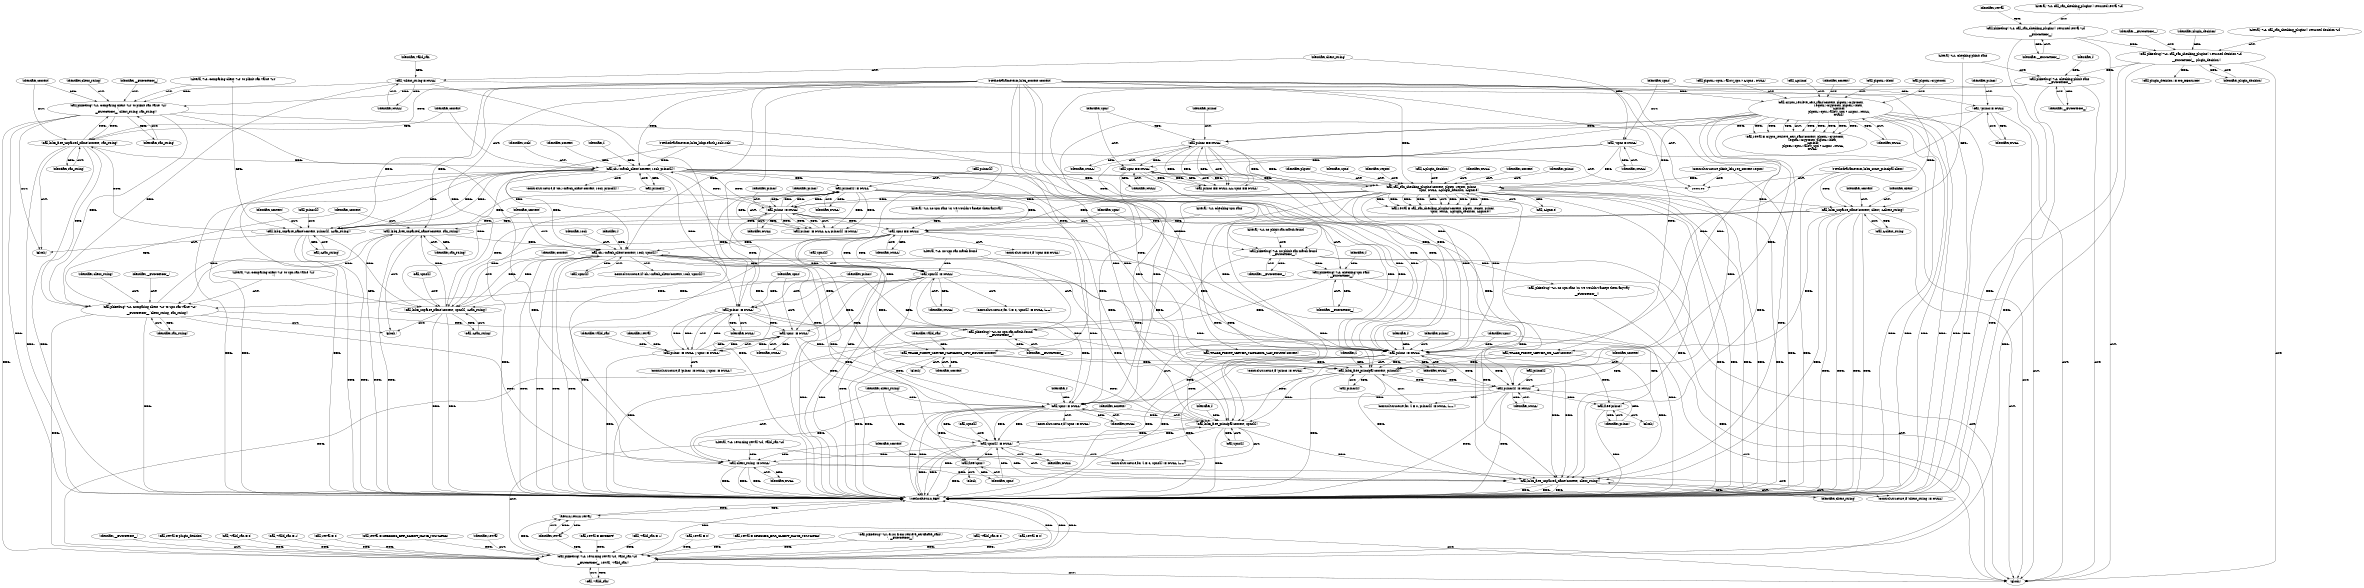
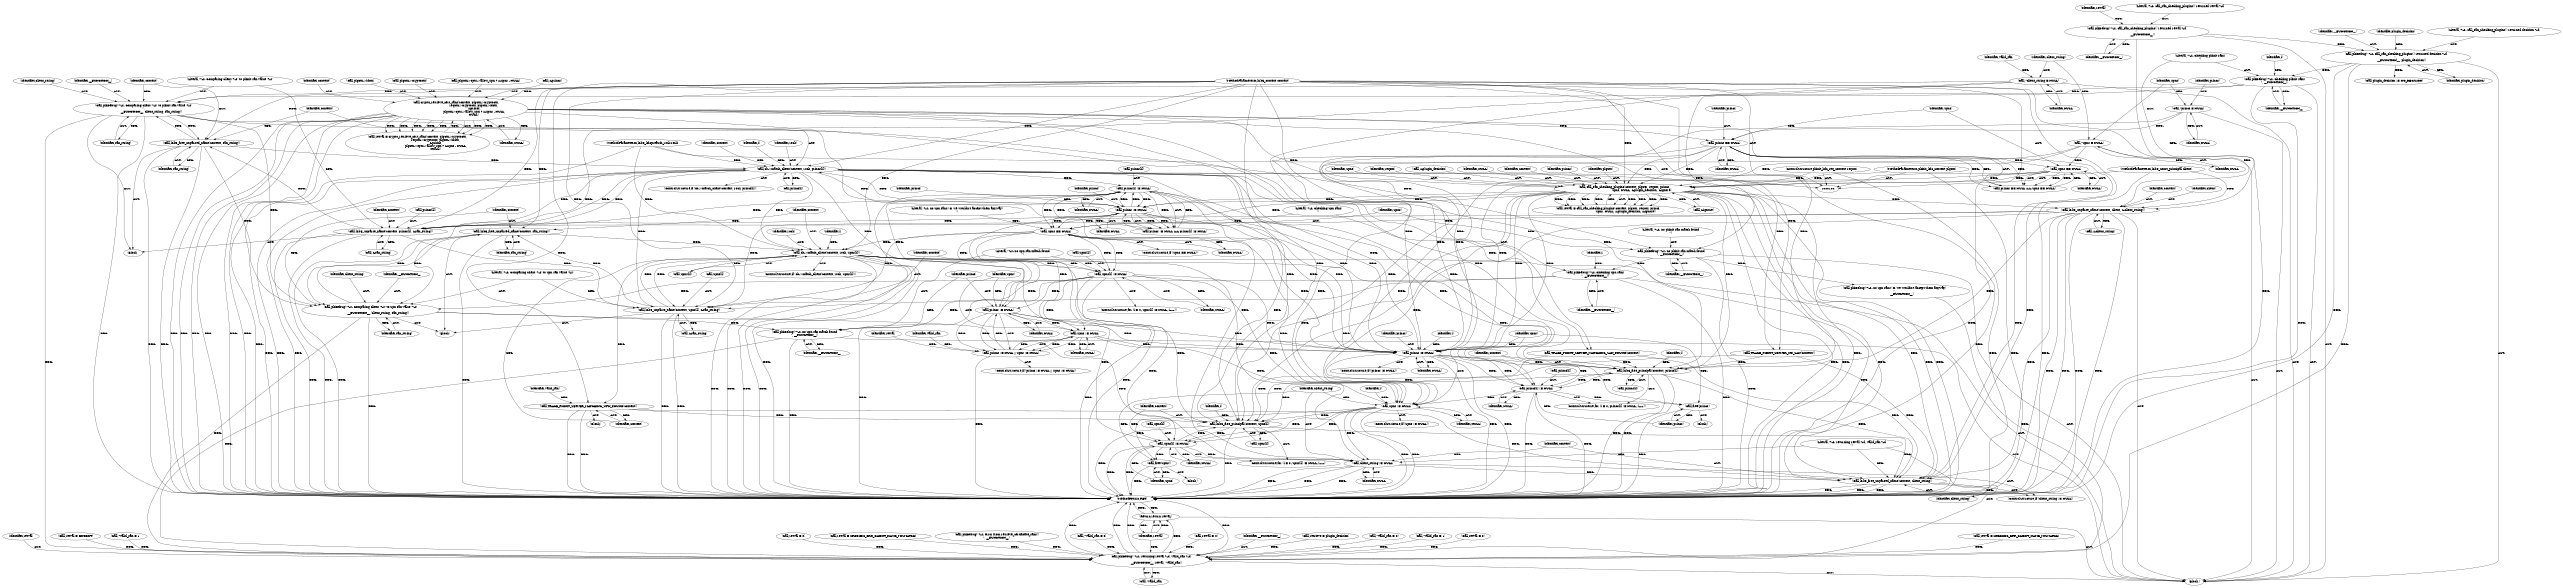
none -> (1922, 169)
(434, 200) -> (620, 200)
(852, 344) -> (260, 344)
(1156, 364) -> none
(180, 536) -> (1326, 536)
